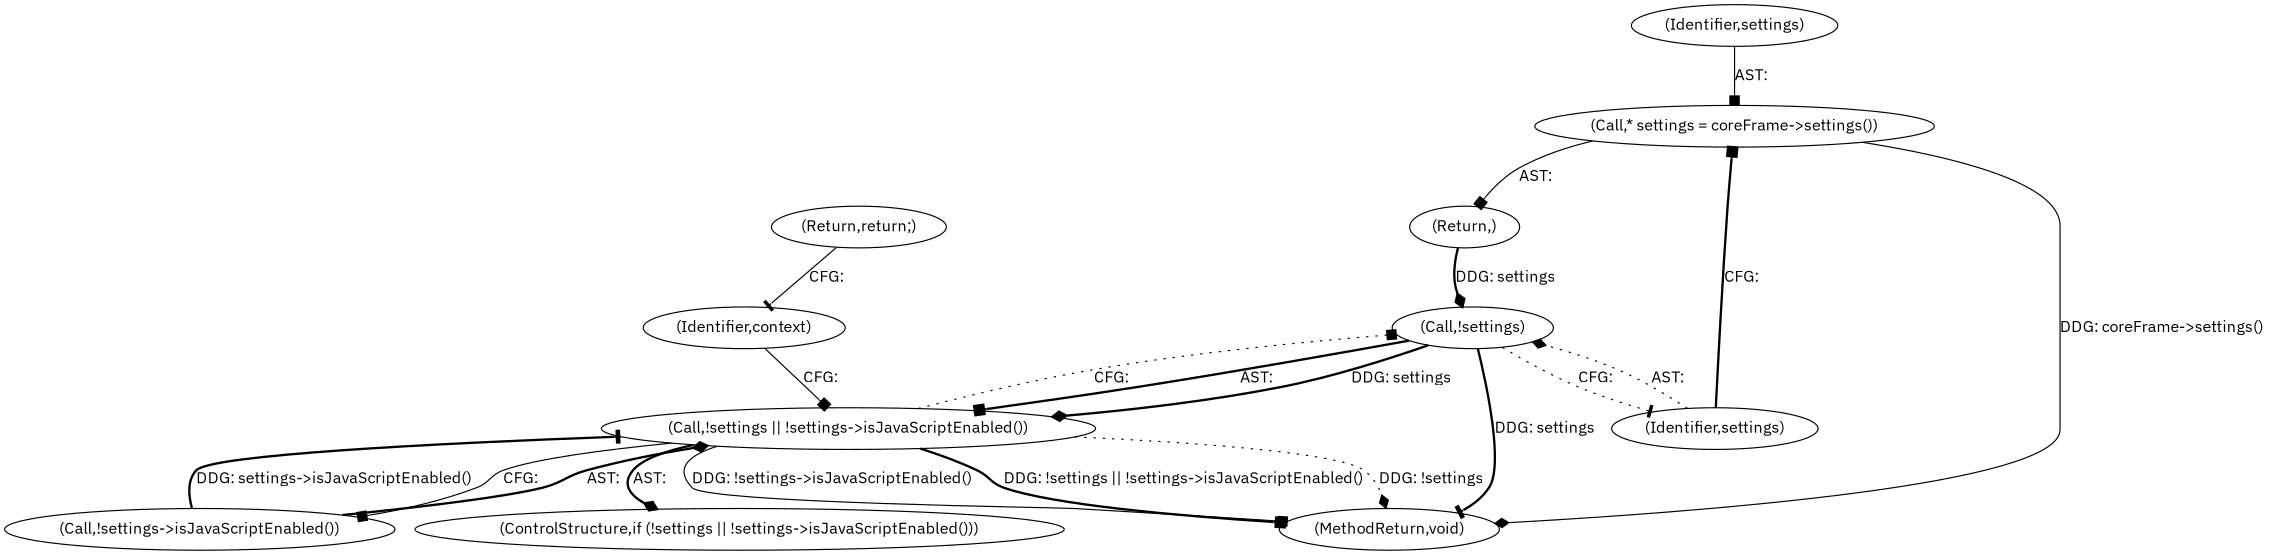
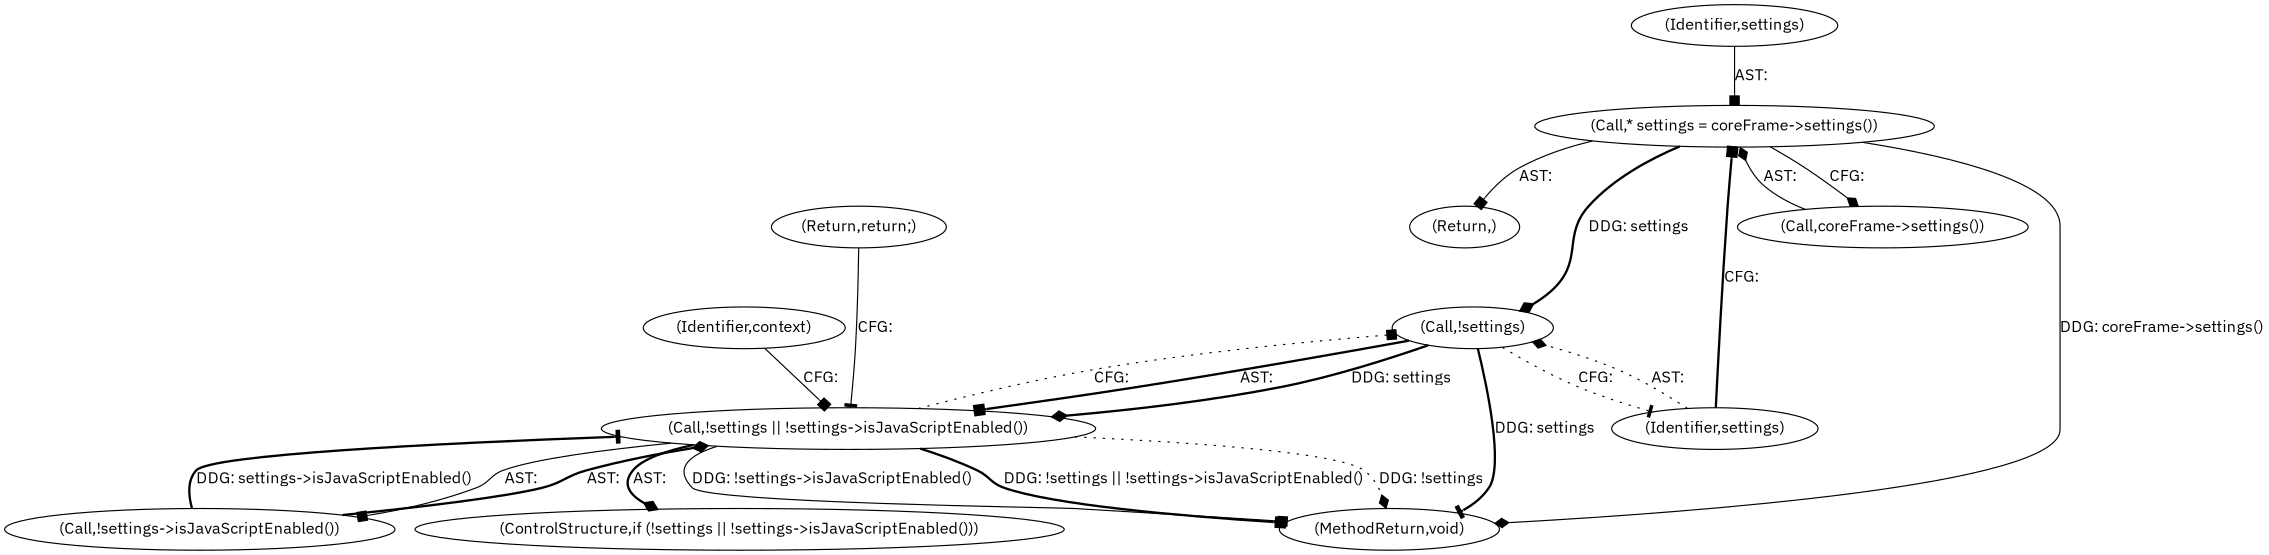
none -> (1883, 227)
(1454, 271) -> (1586, 209)
(804, 275) -> (857, 325)
(523, 479) -> (523, 479)
